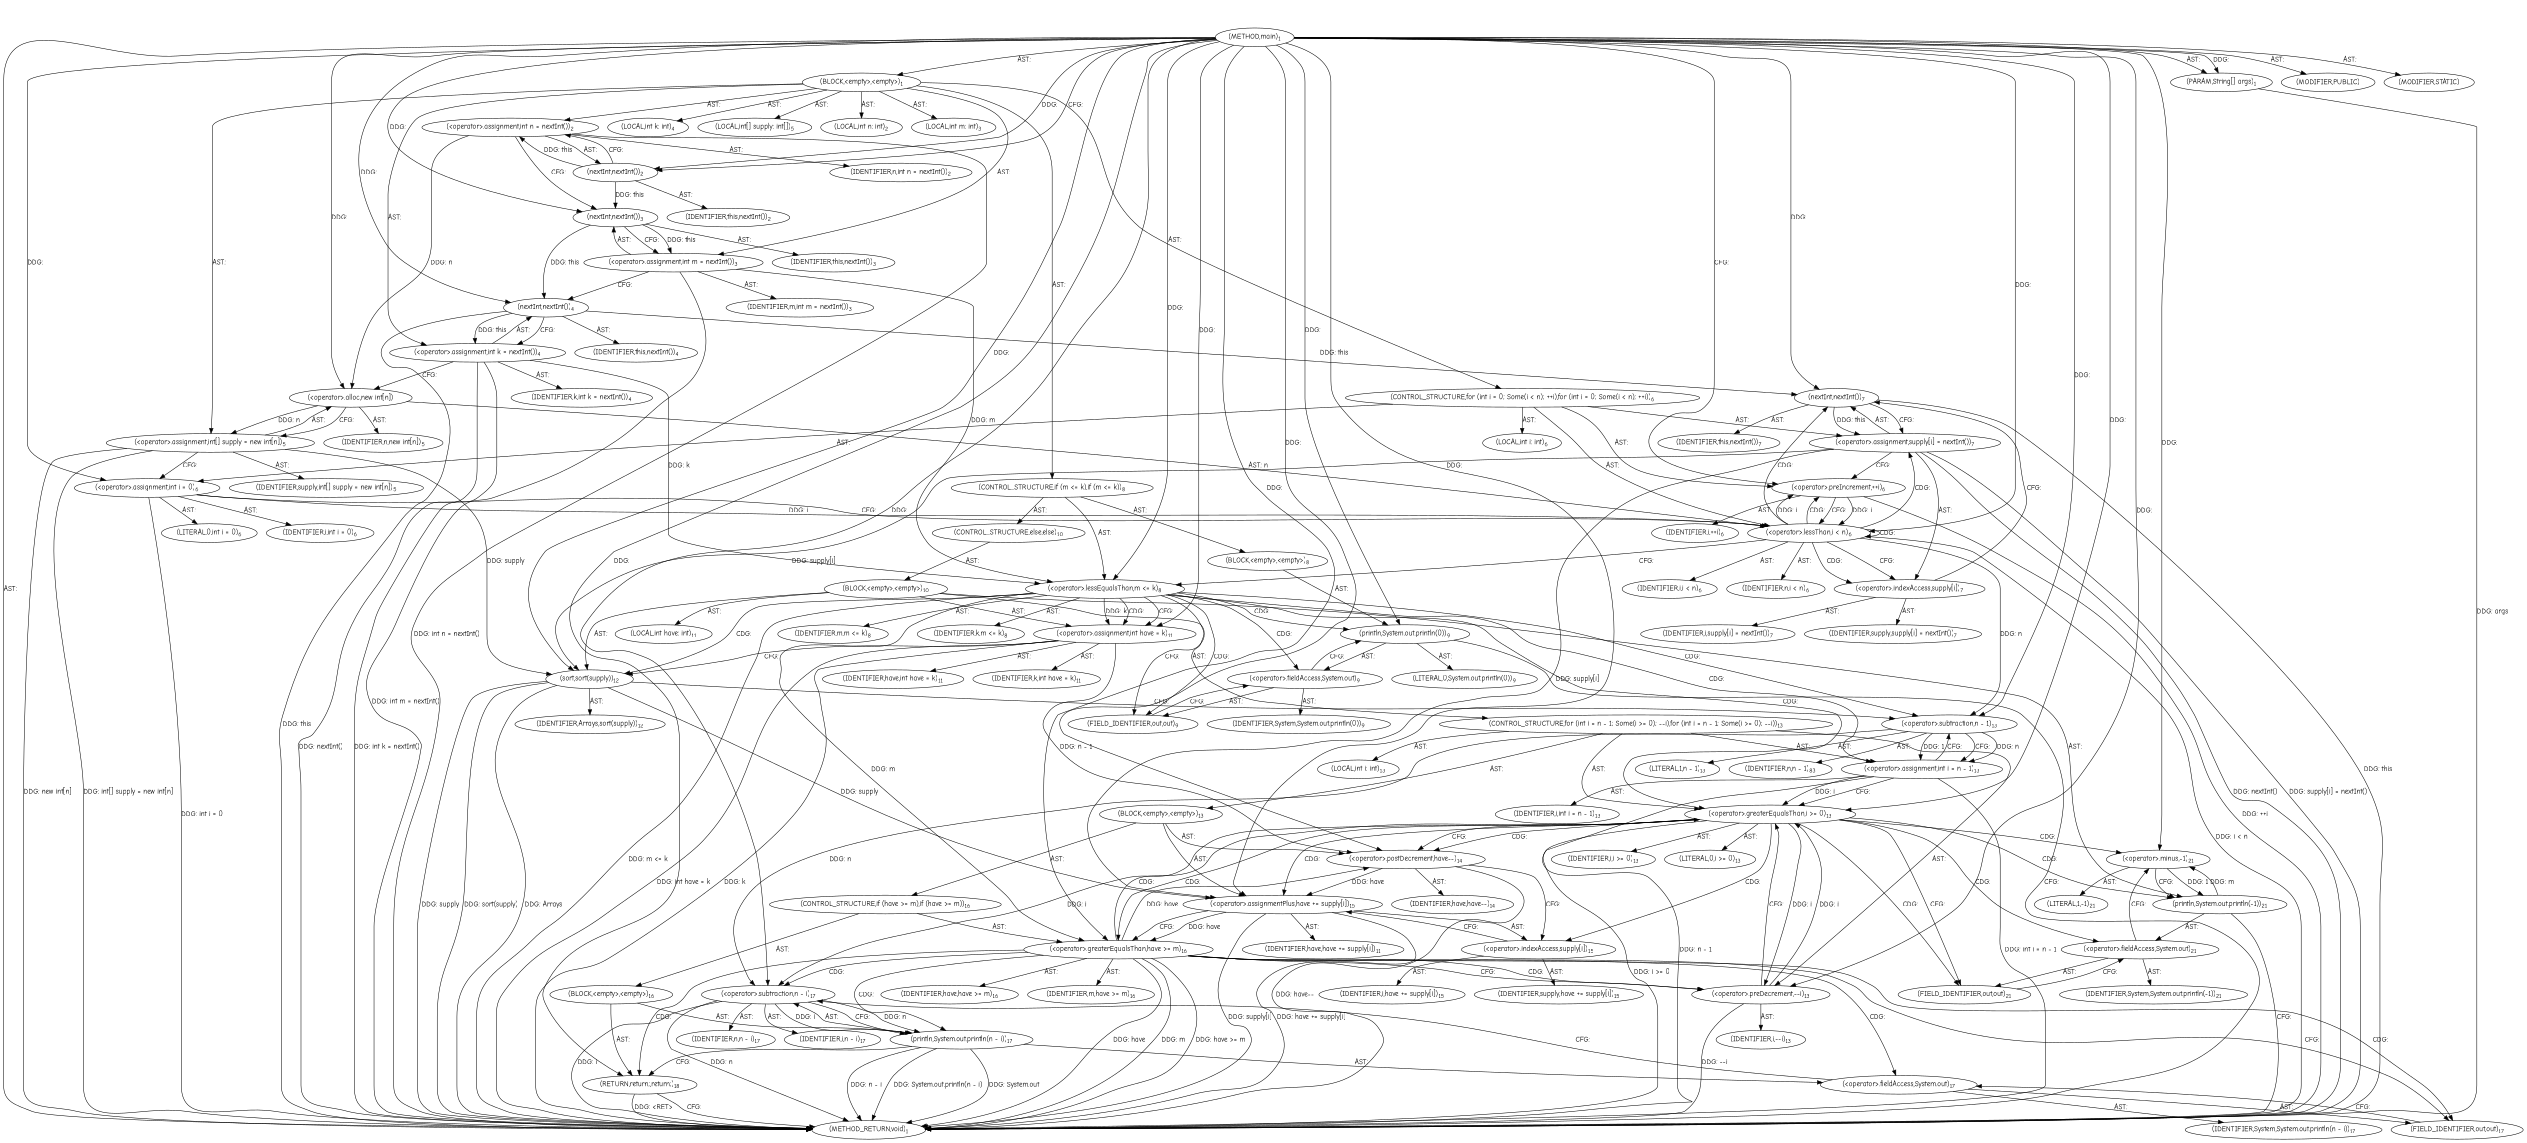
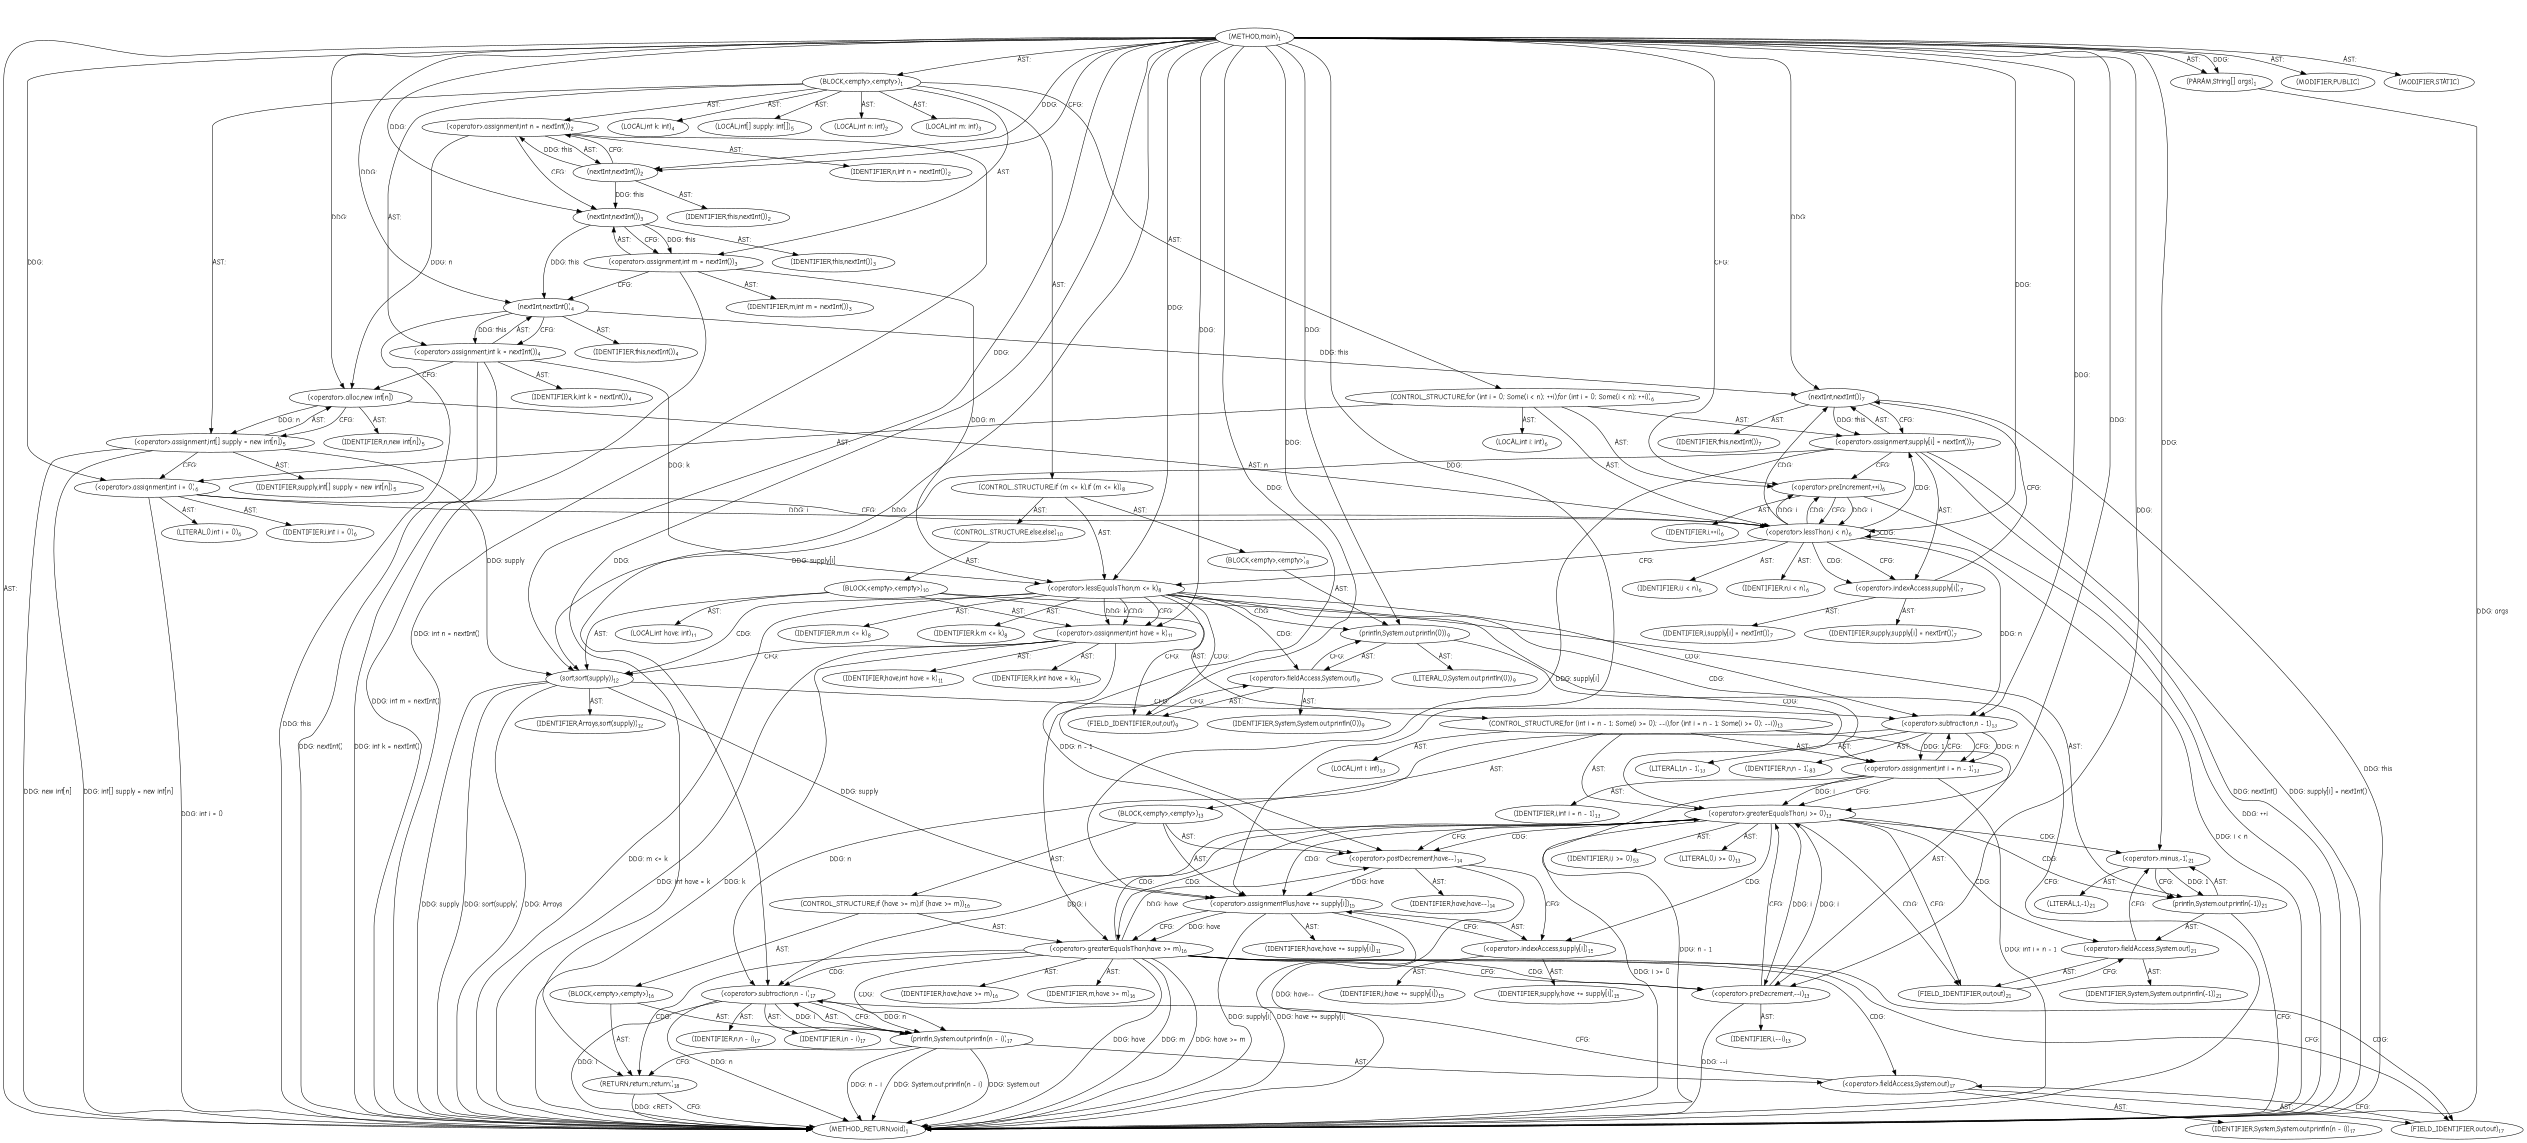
(811, 723) -> none
(1636, 859) -> (1636, 859)
(2222, 882) -> (2222, 882)
